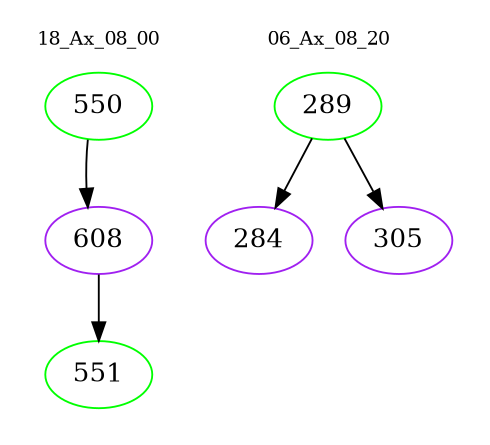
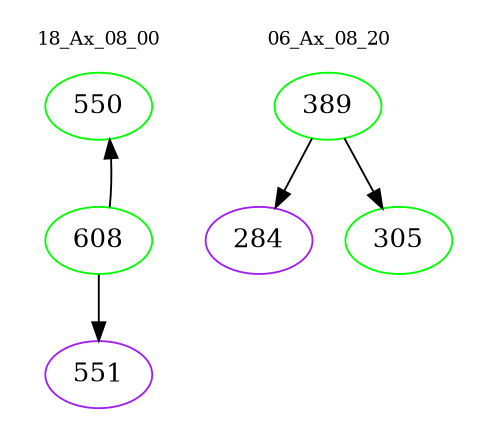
(328, 106) -> (328, 106)
(86, 164) -> (111, 183)
(99, 240) -> (99, 240)
(399, 240) -> (399, 240)
(99, 375) -> (99, 375)
